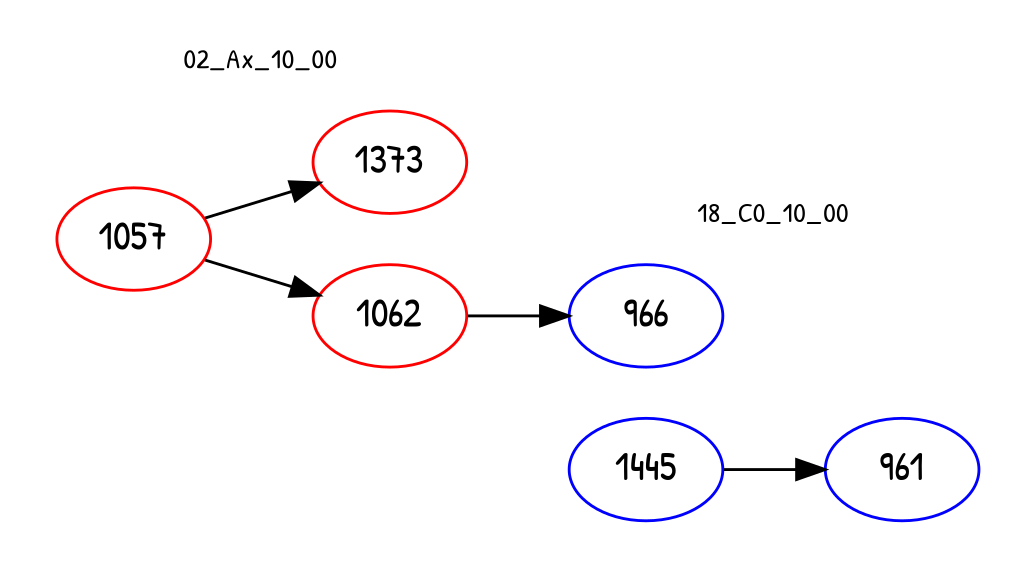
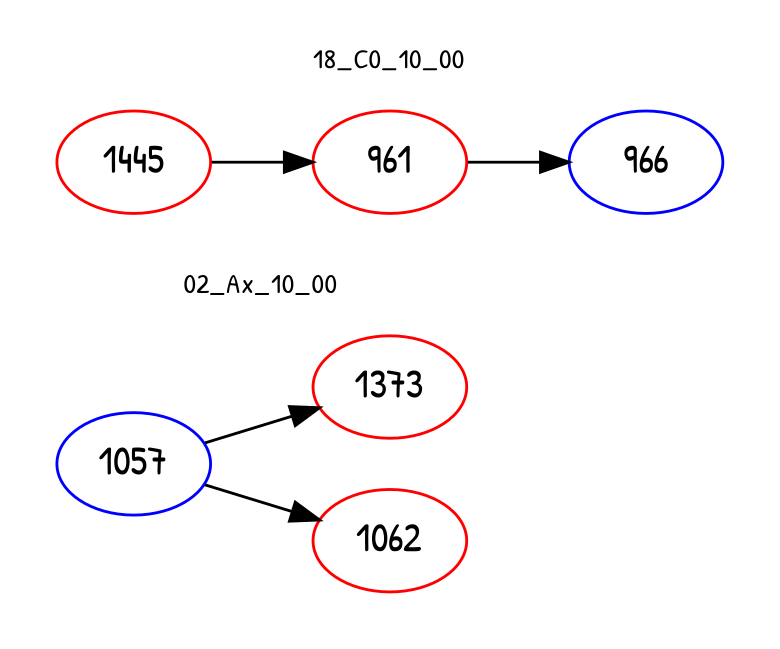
(134, 239) -> (134, 464)
(508, 316) -> (504, 162)
(646, 470) -> (134, 162)
(902, 470) -> (390, 162)
